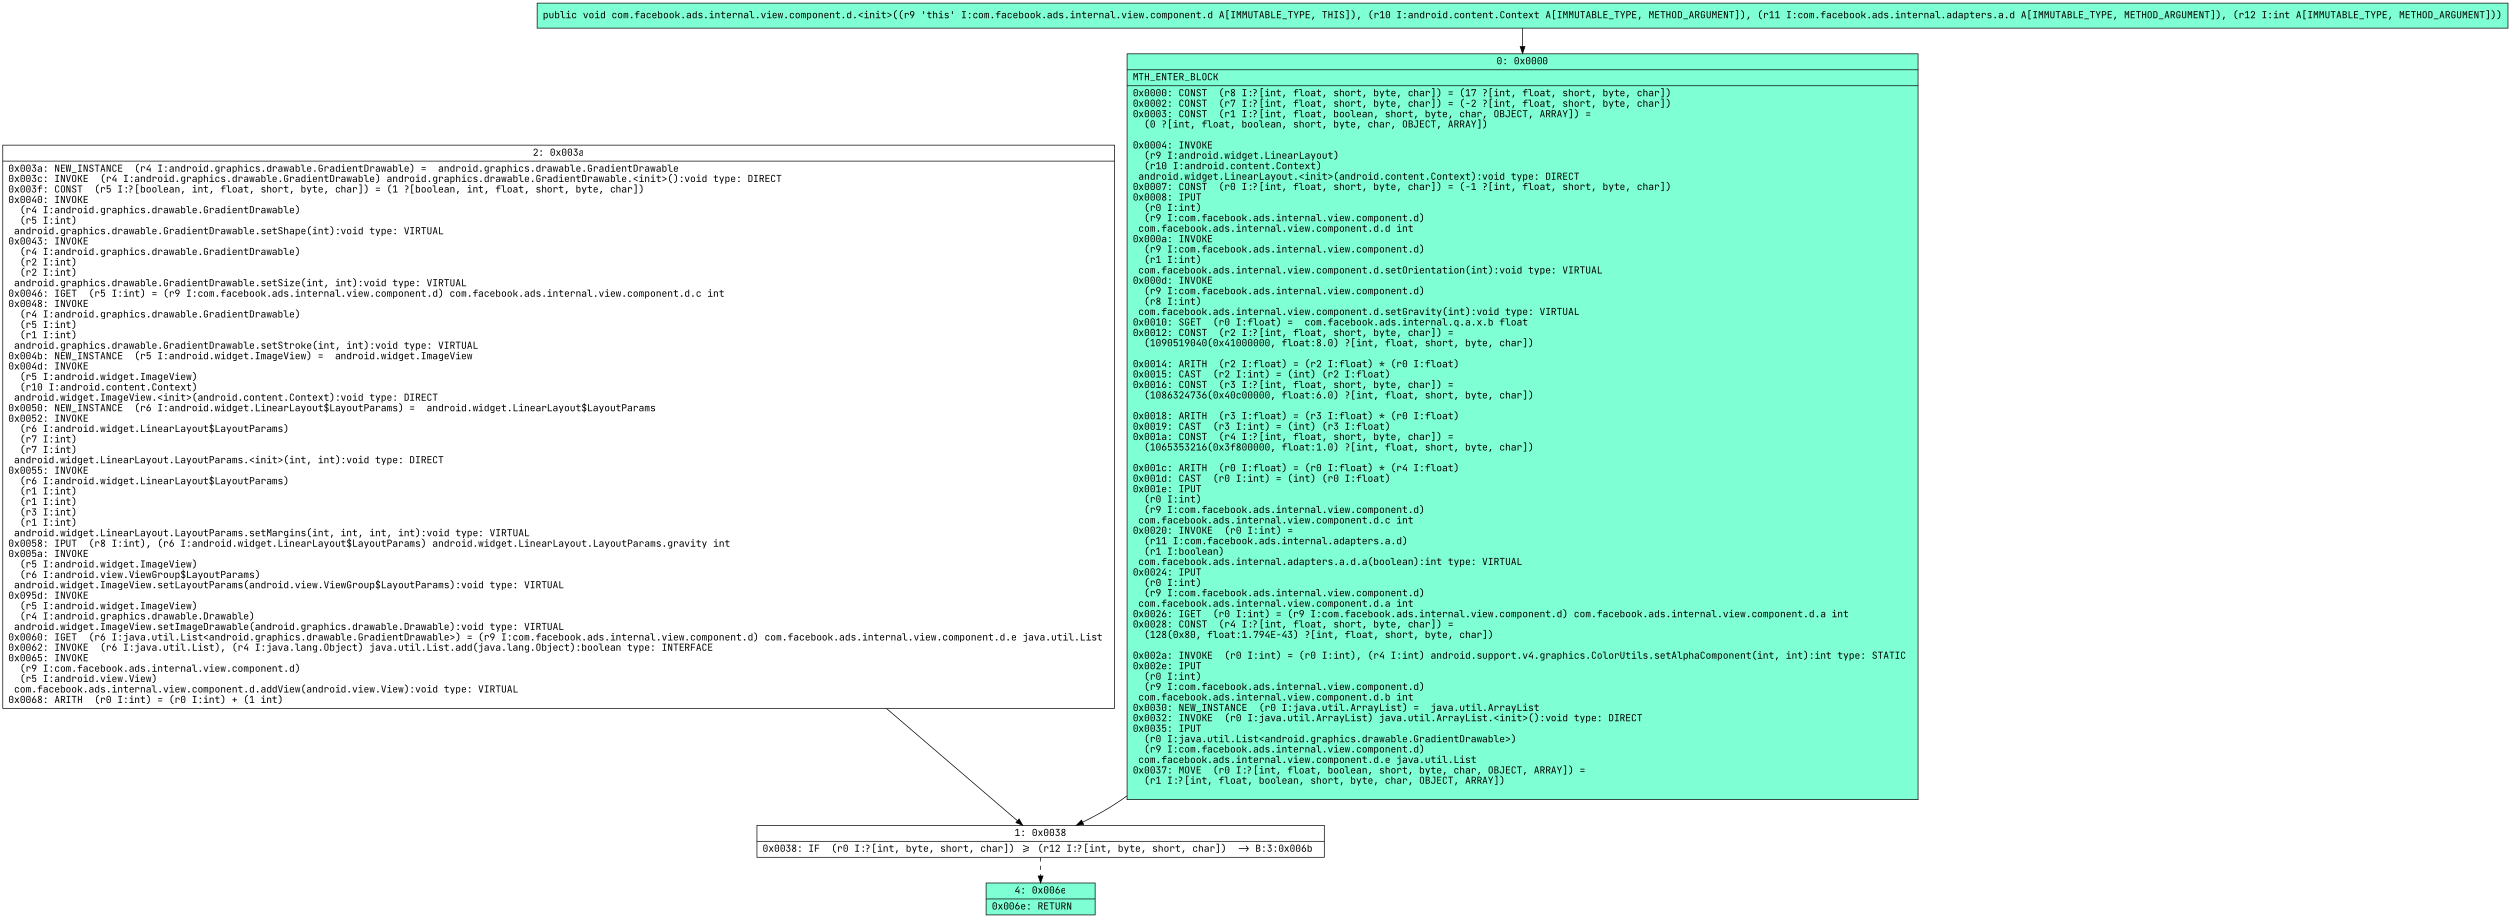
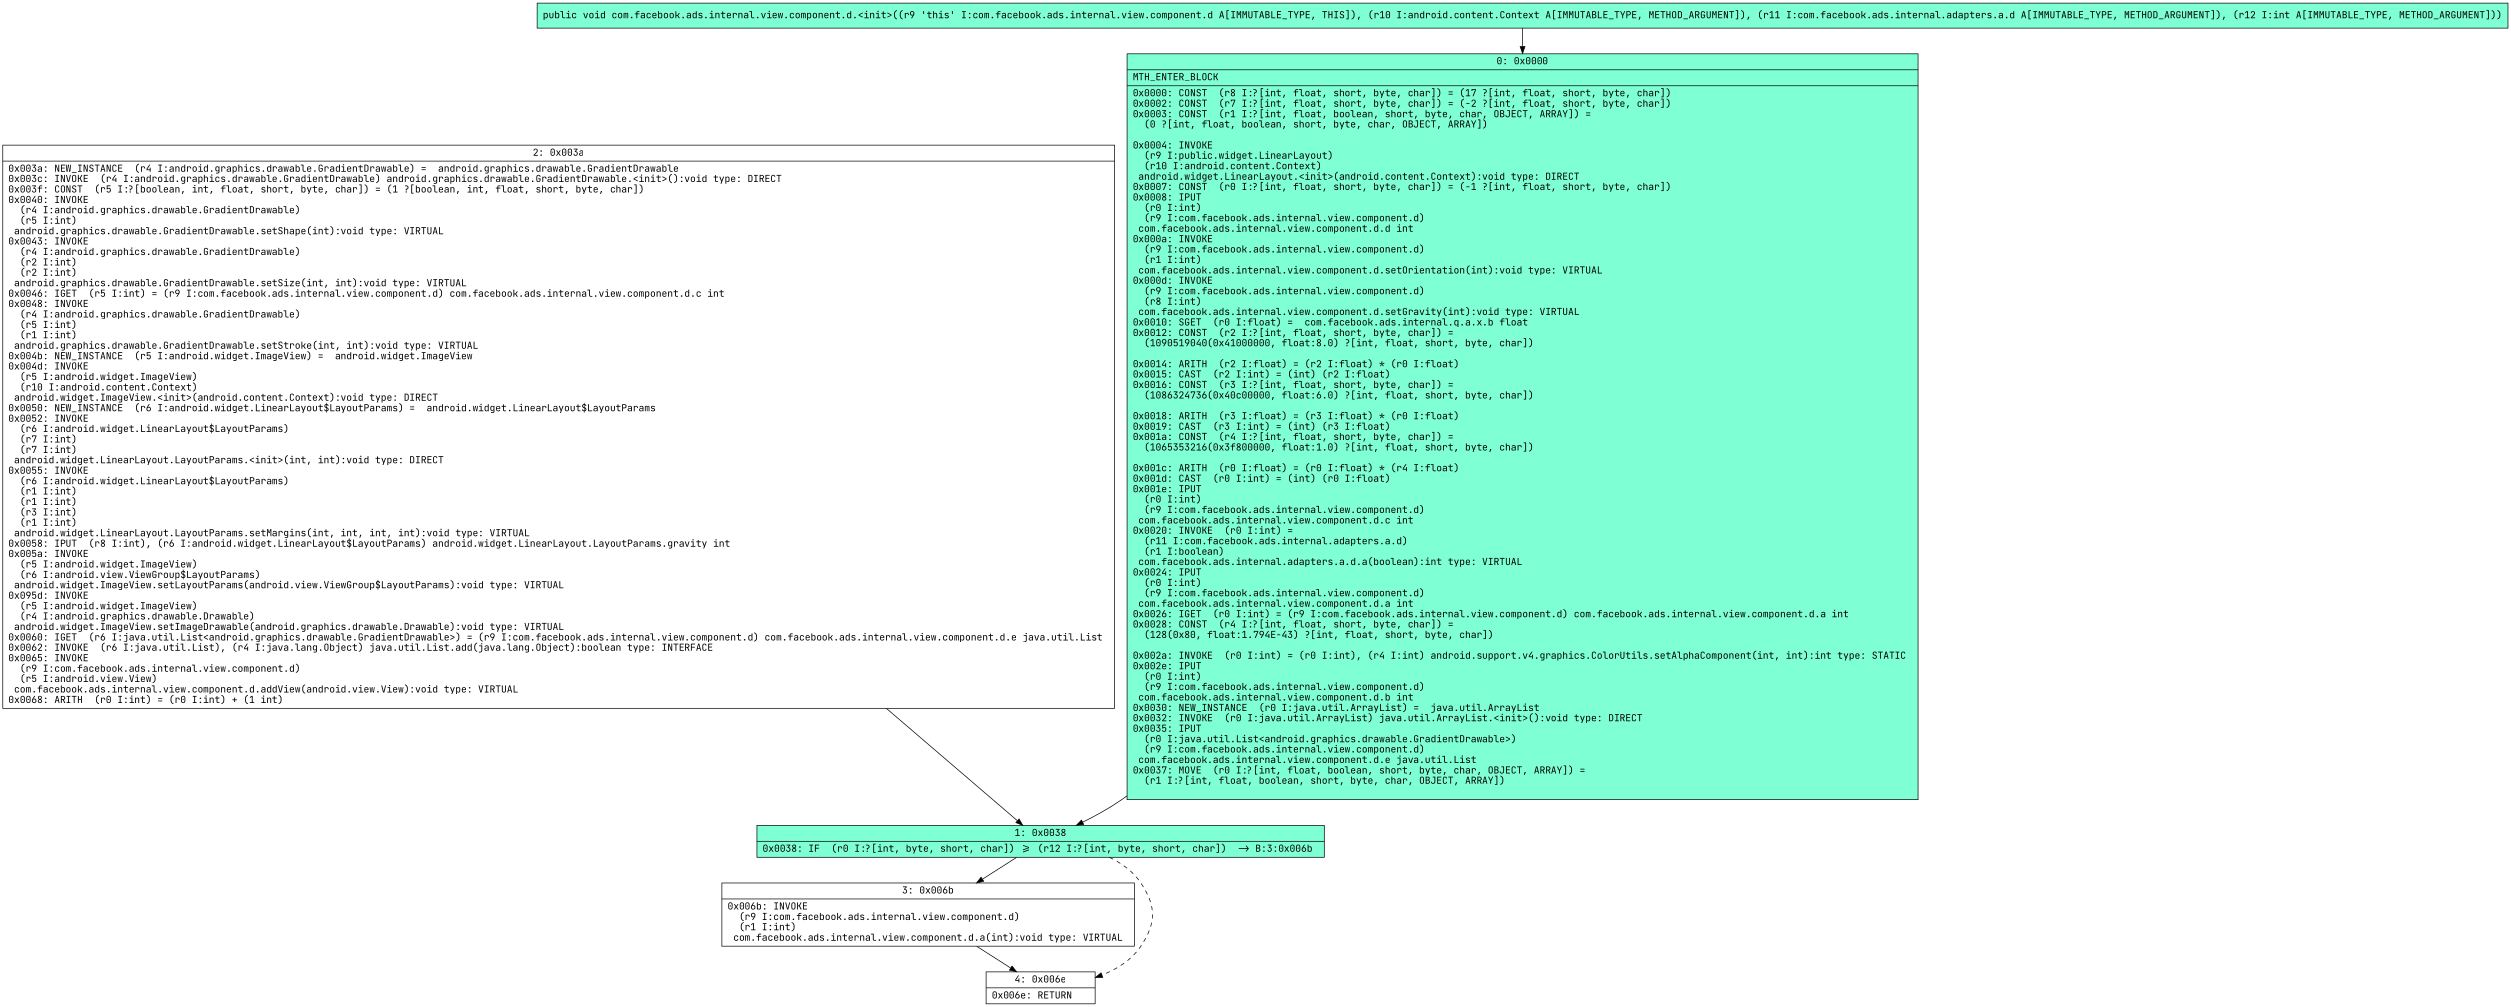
(1236, 156) -> (1233, 156)
(1041, 841) -> (1041, 841)
(1041, 899) -> (1041, 988)
none -> (928, 915)
